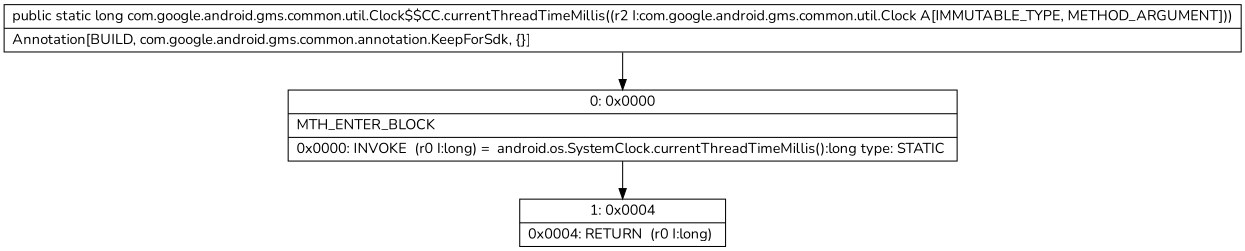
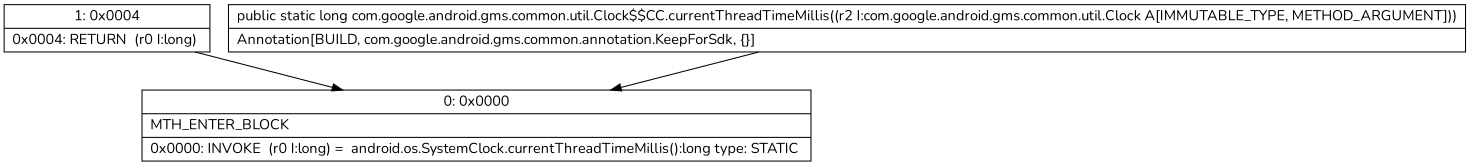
(623, 175) -> (264, 70)
